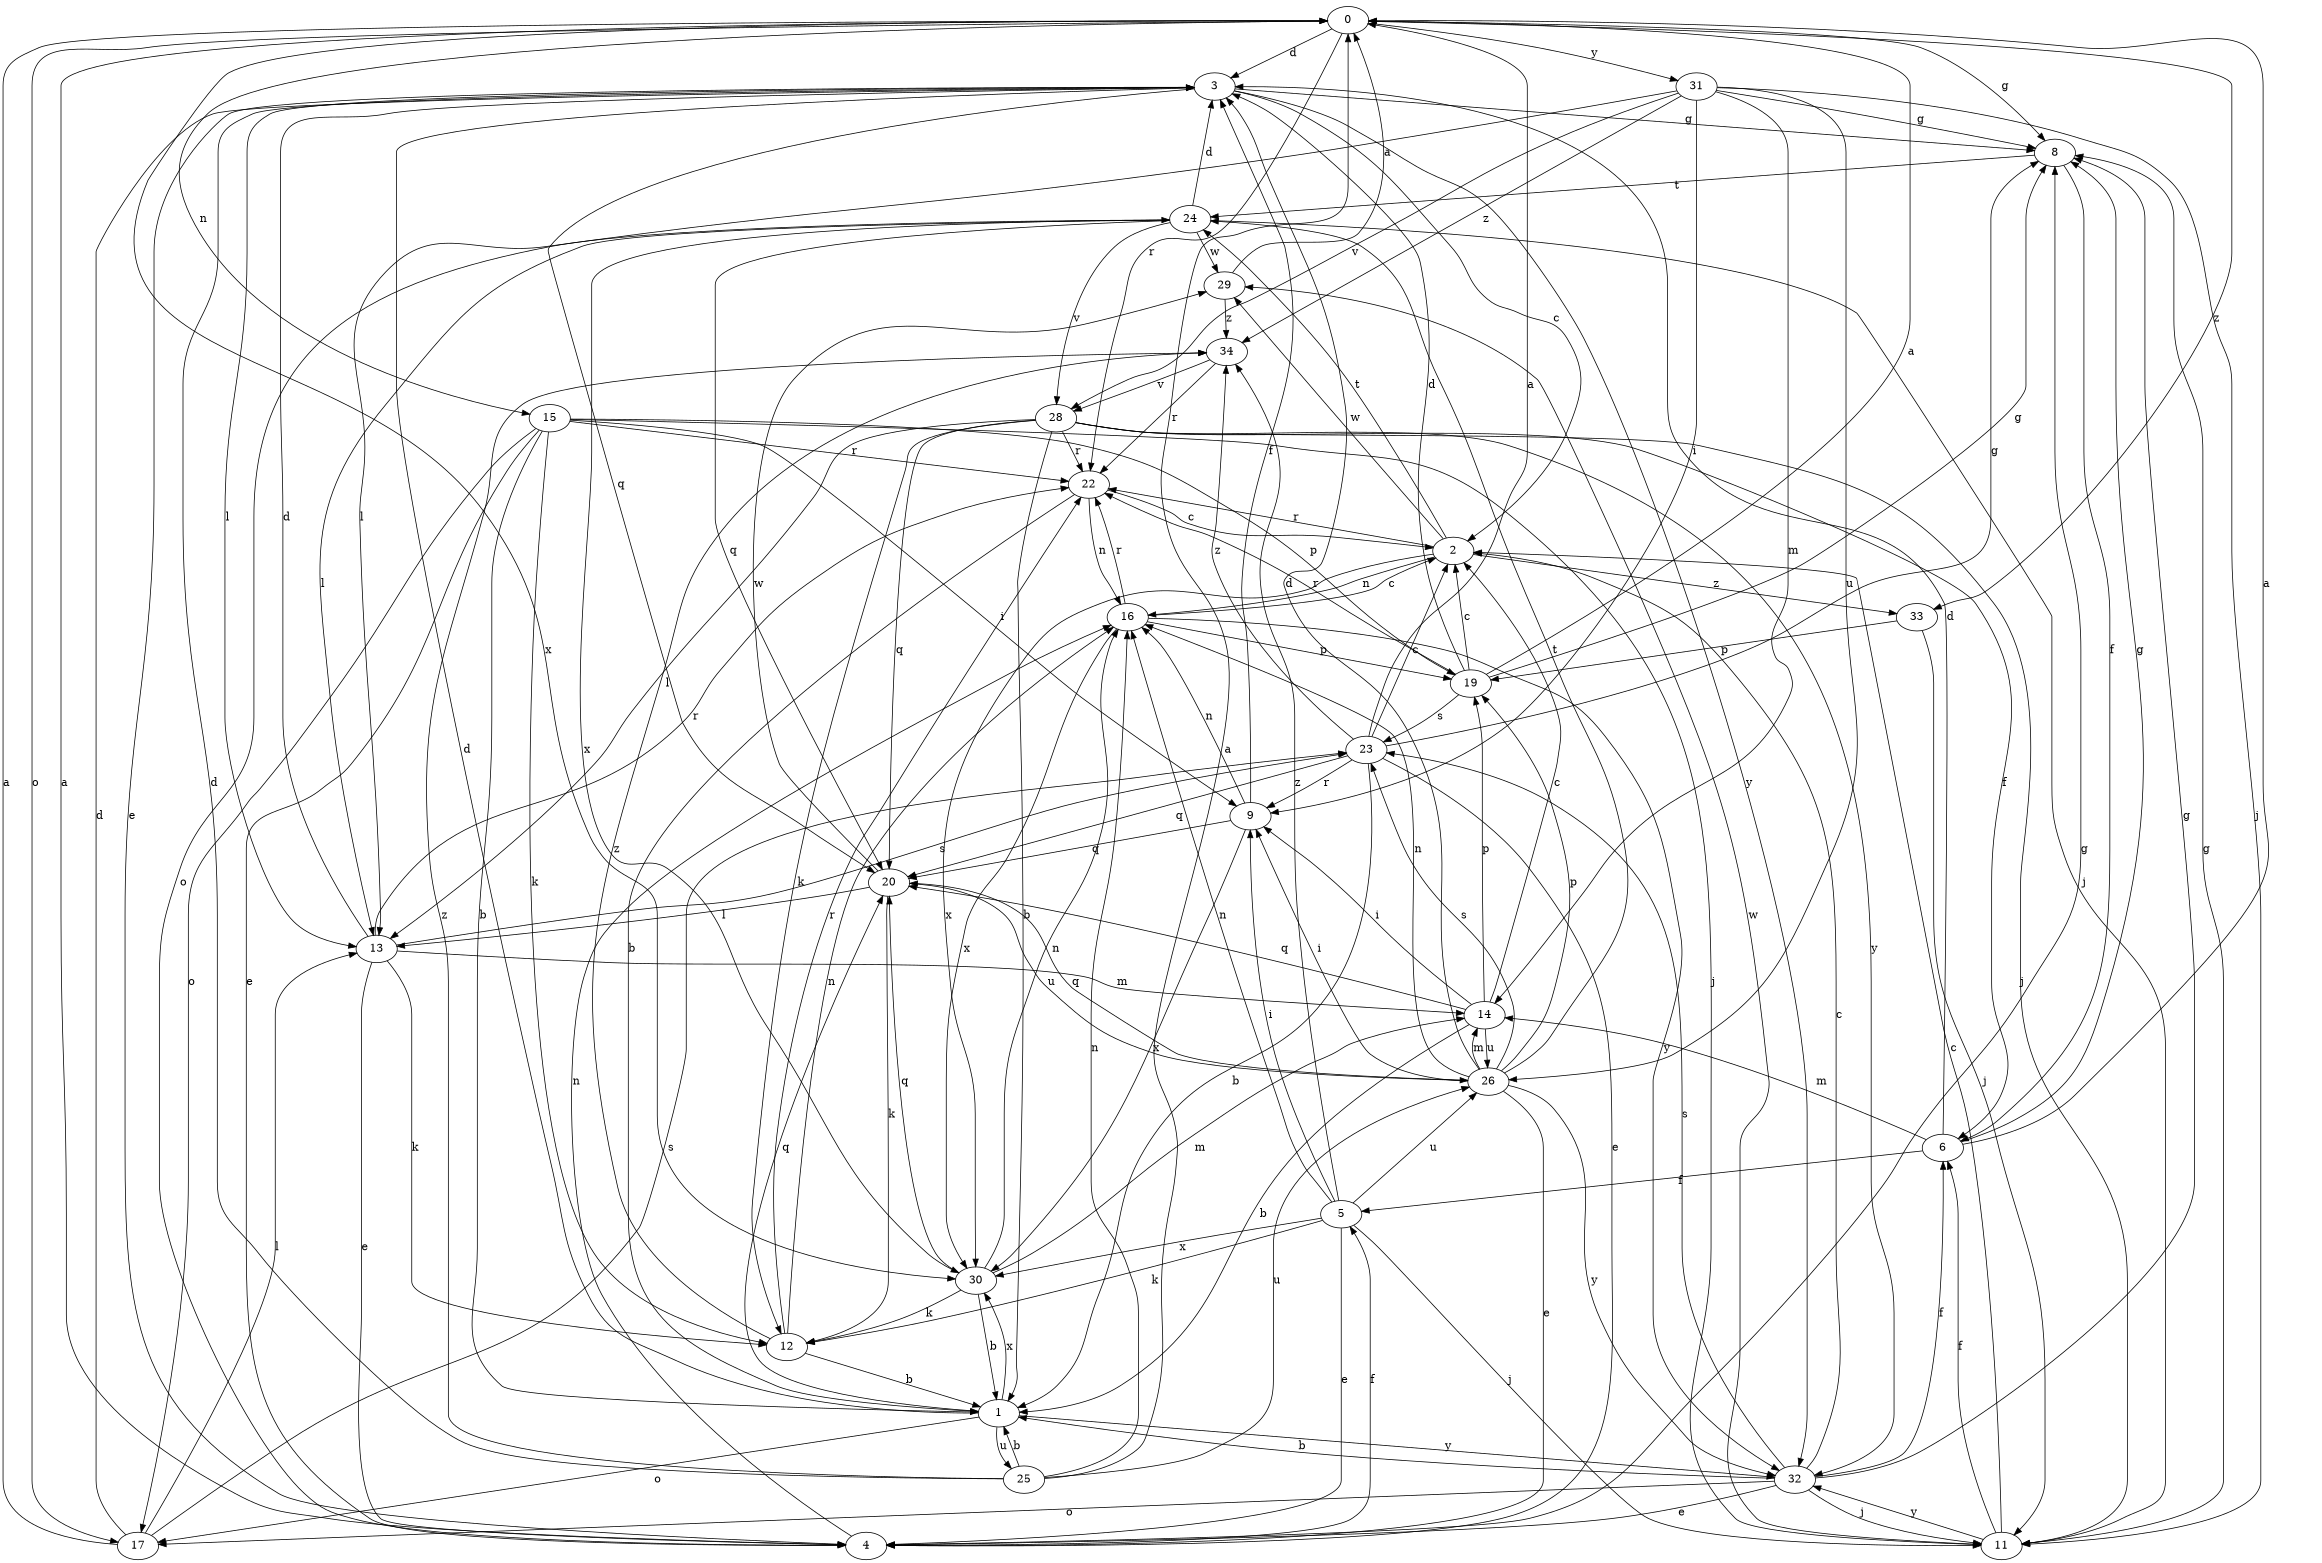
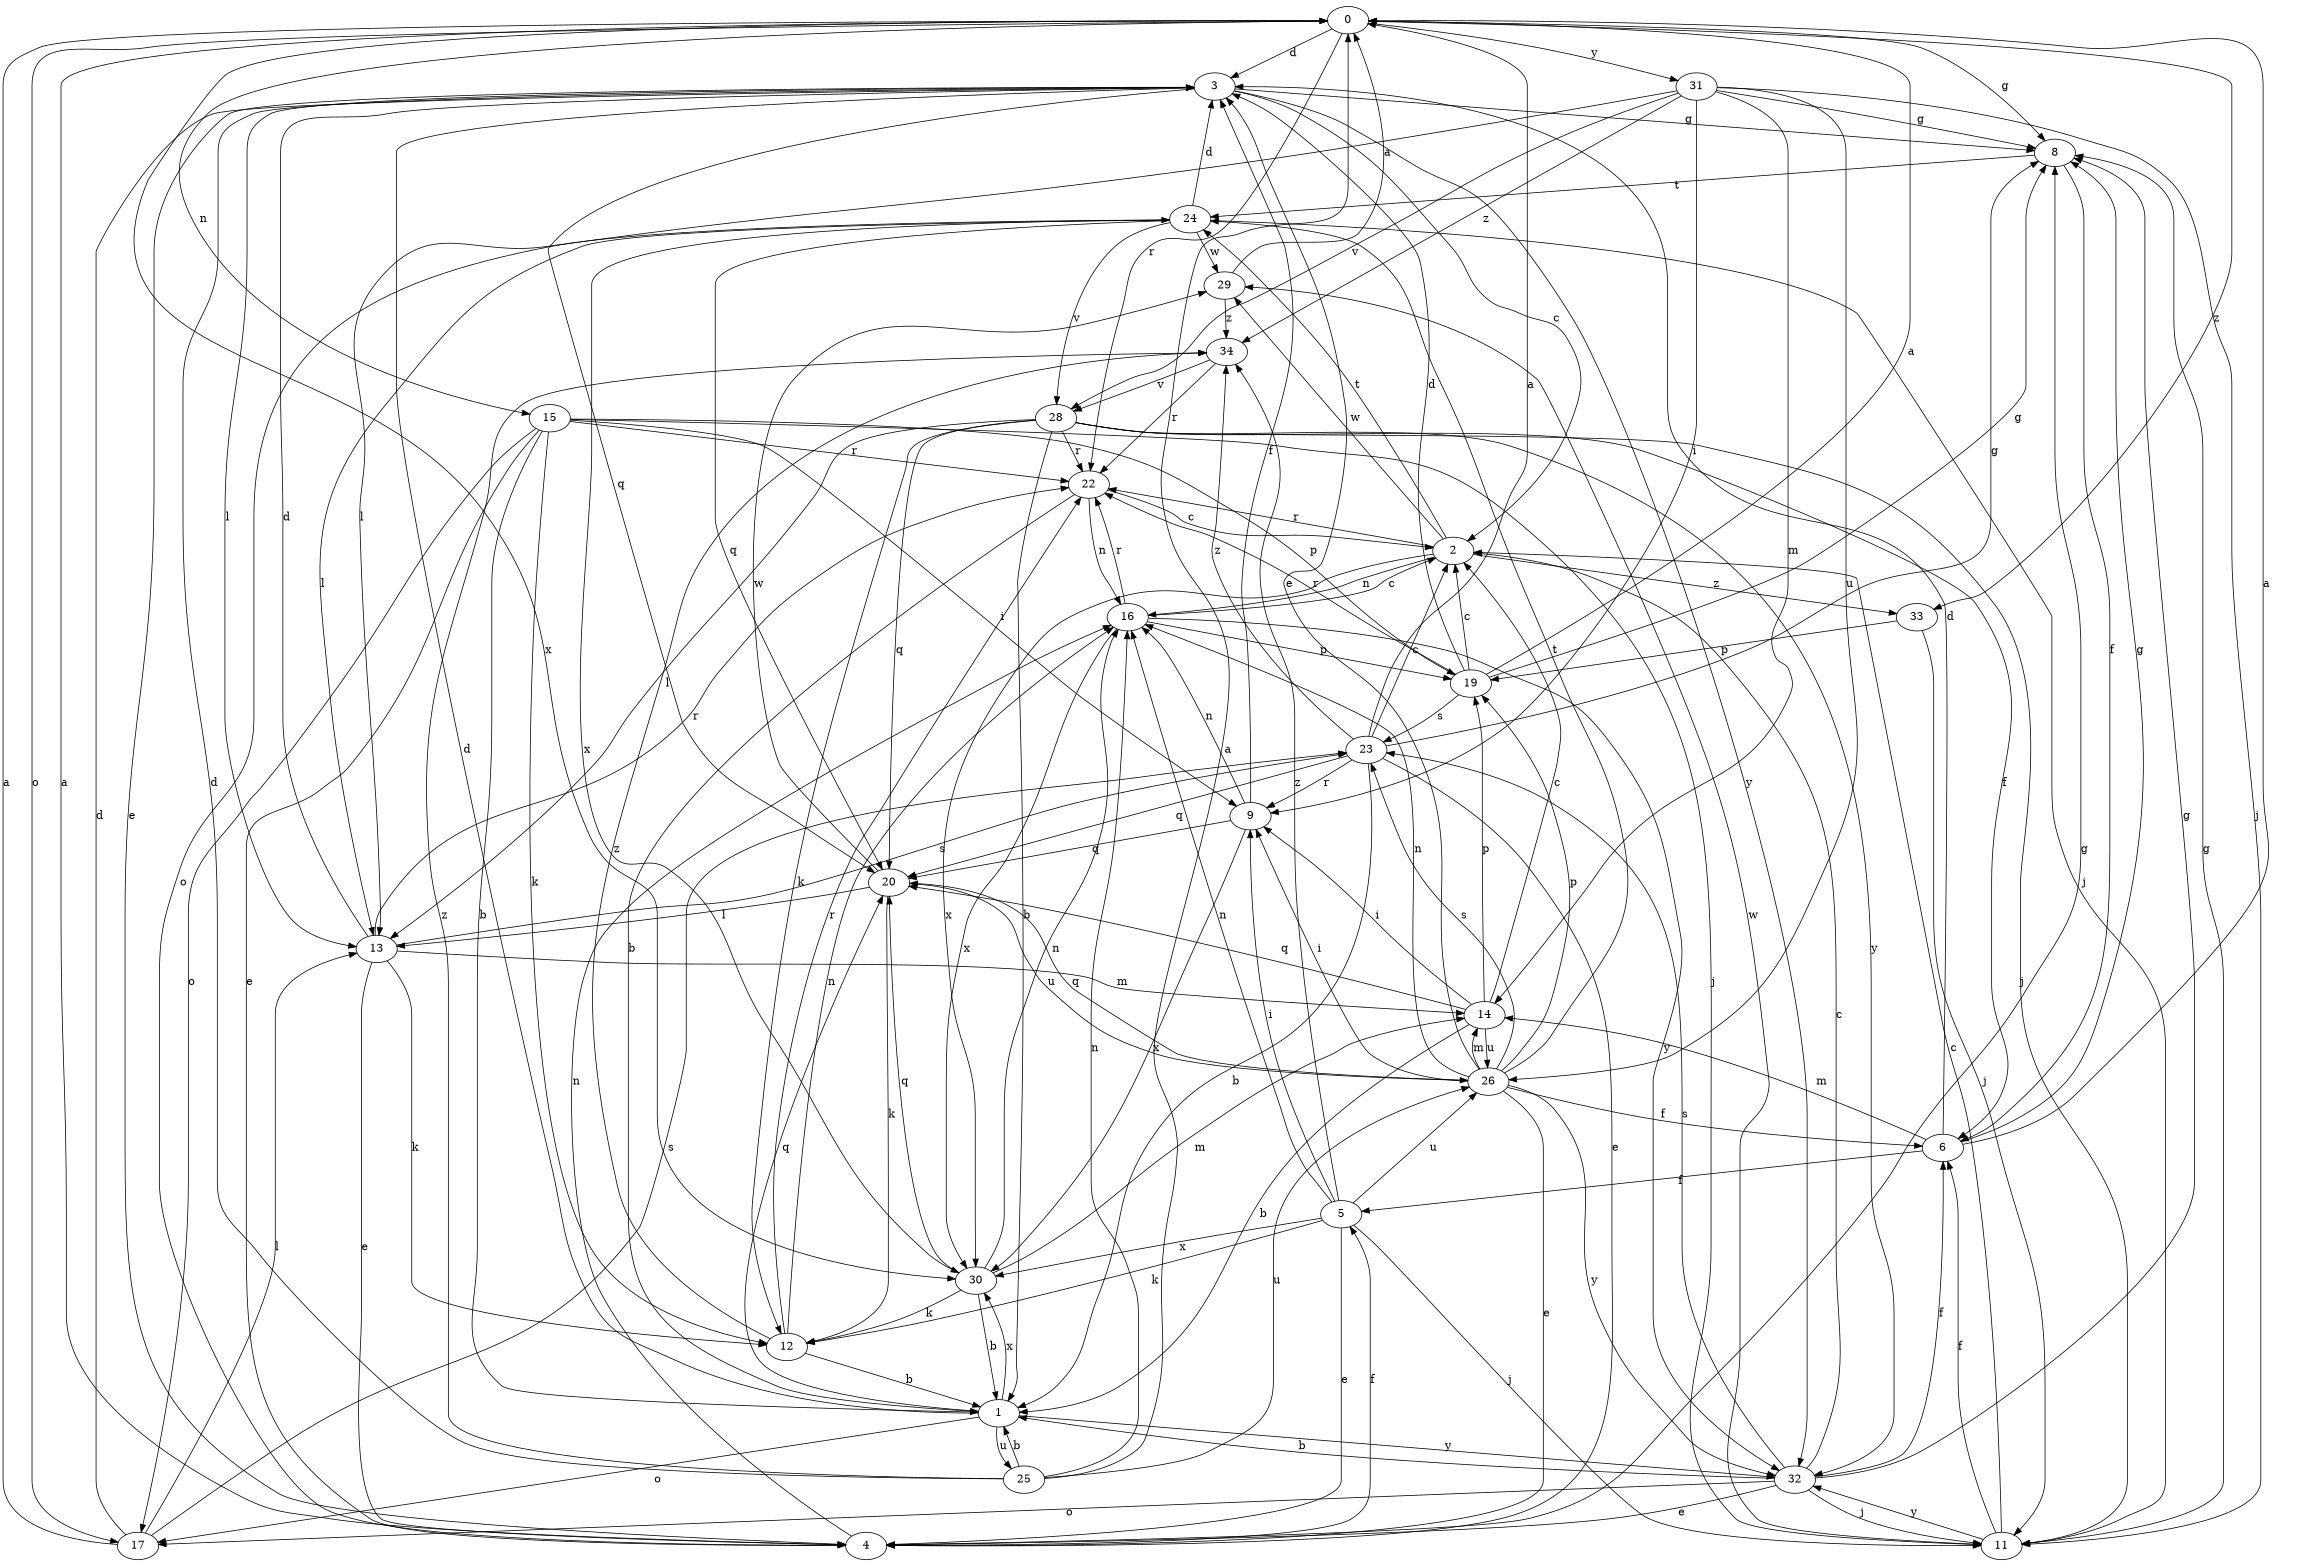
(1289, 584) -> (1289, 584)
none -> (1699, 1126)
